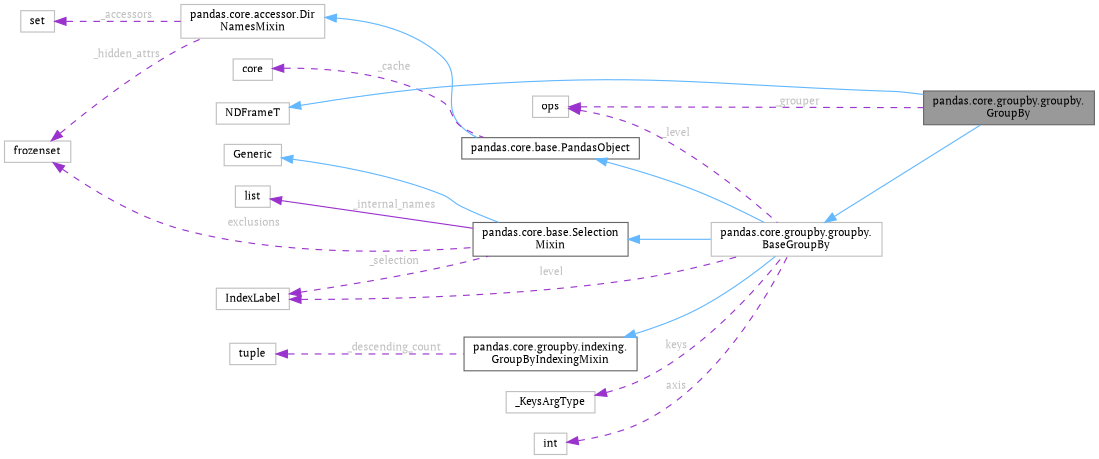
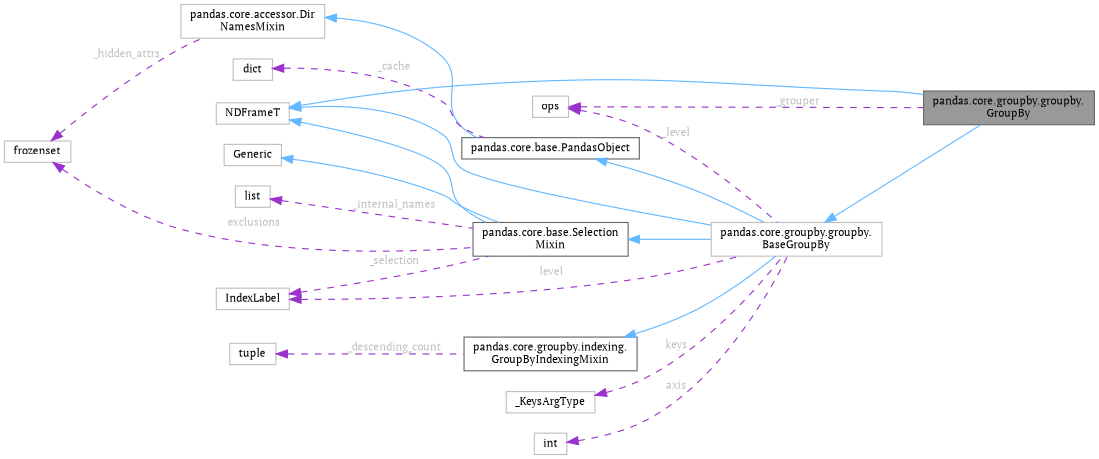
(38, 21) -> none
(253, 70) -> (253, 70)
none -> (409, 150)
none -> (494, 181)
(377, 214) -> (377, 214)
